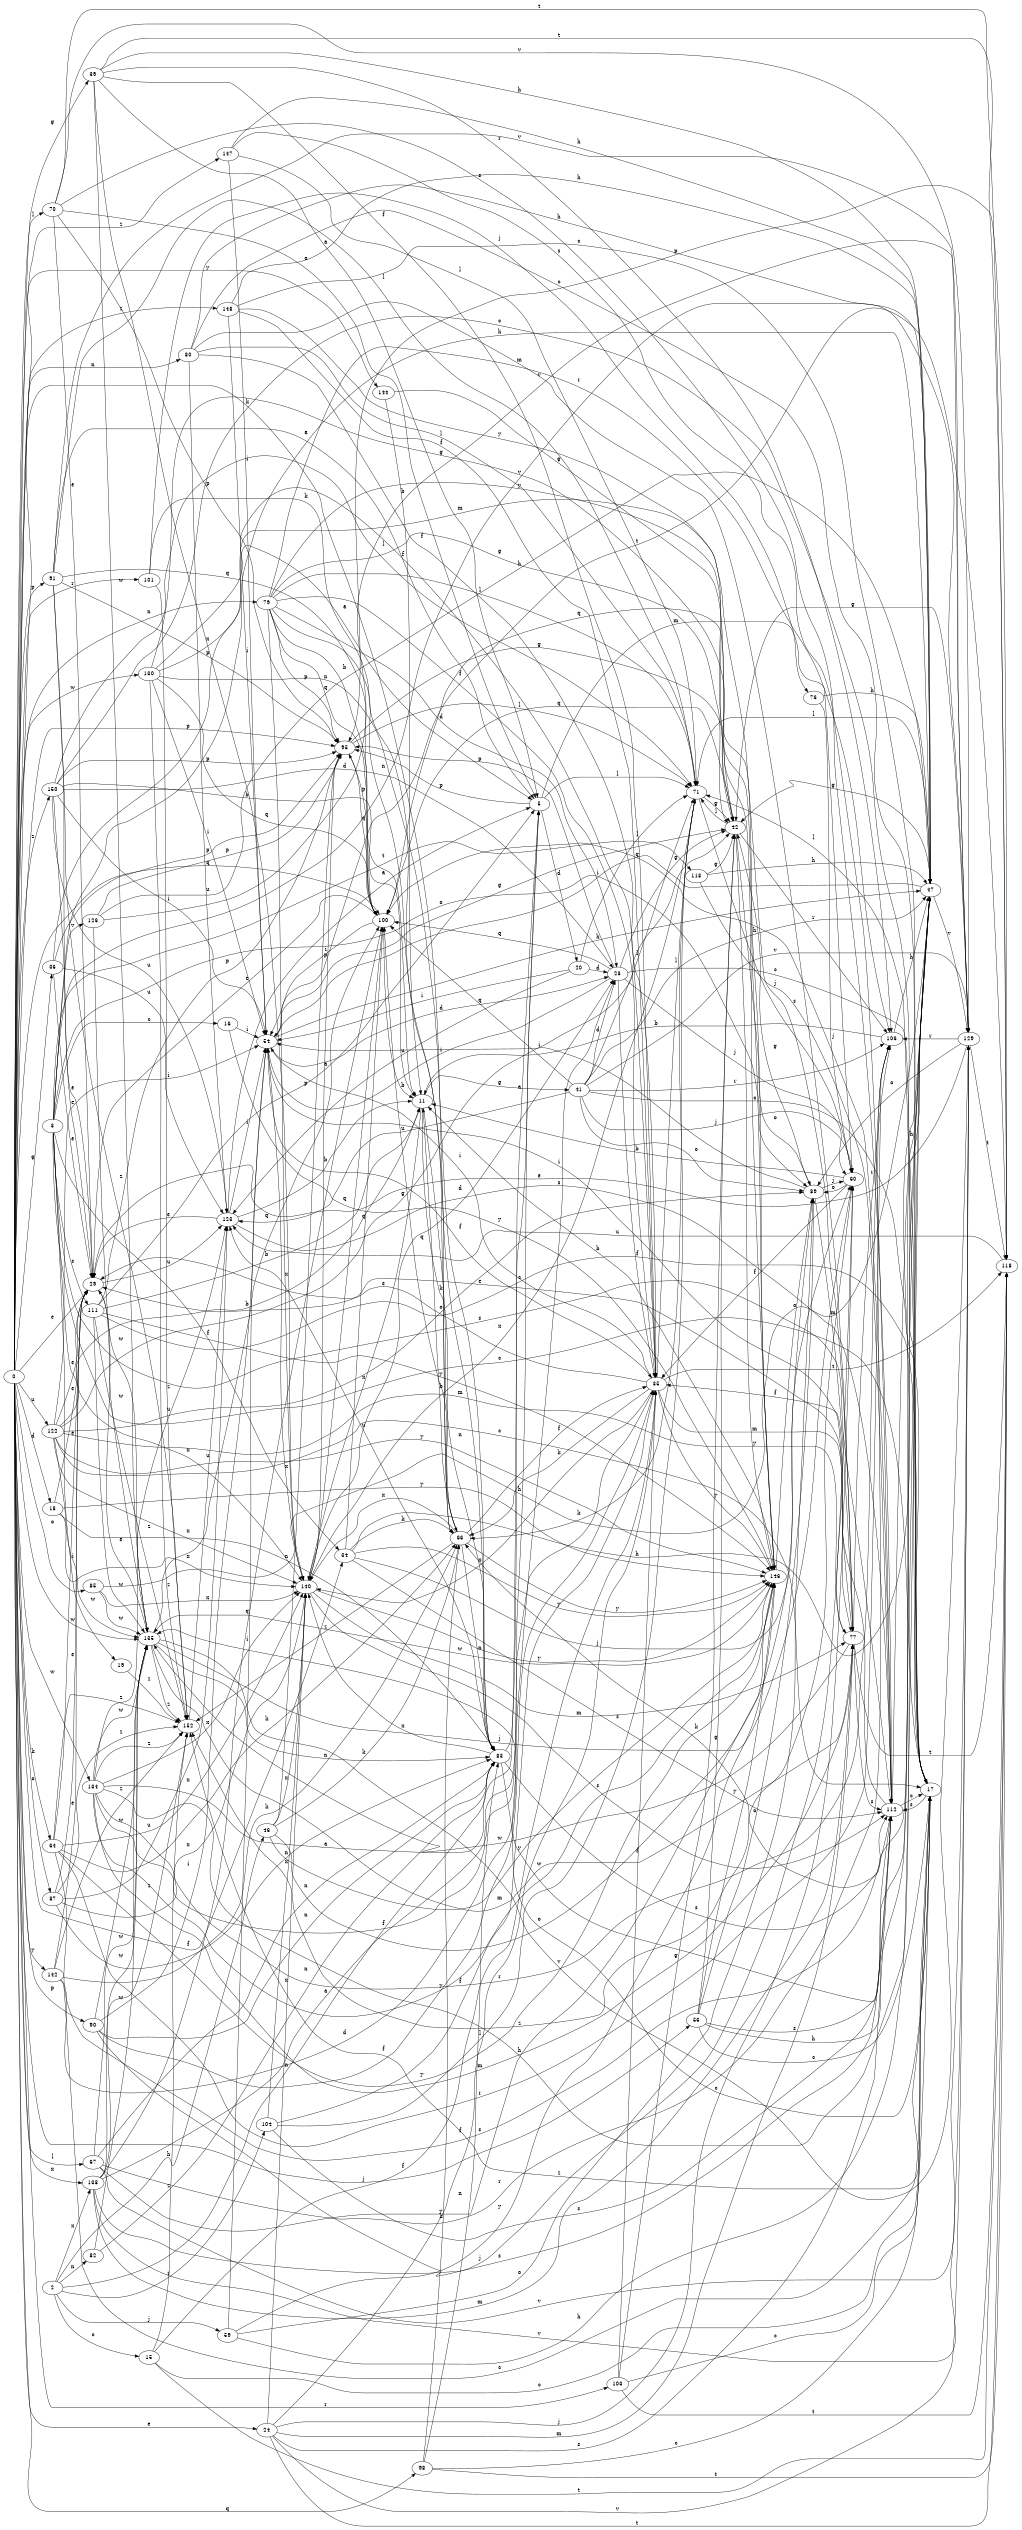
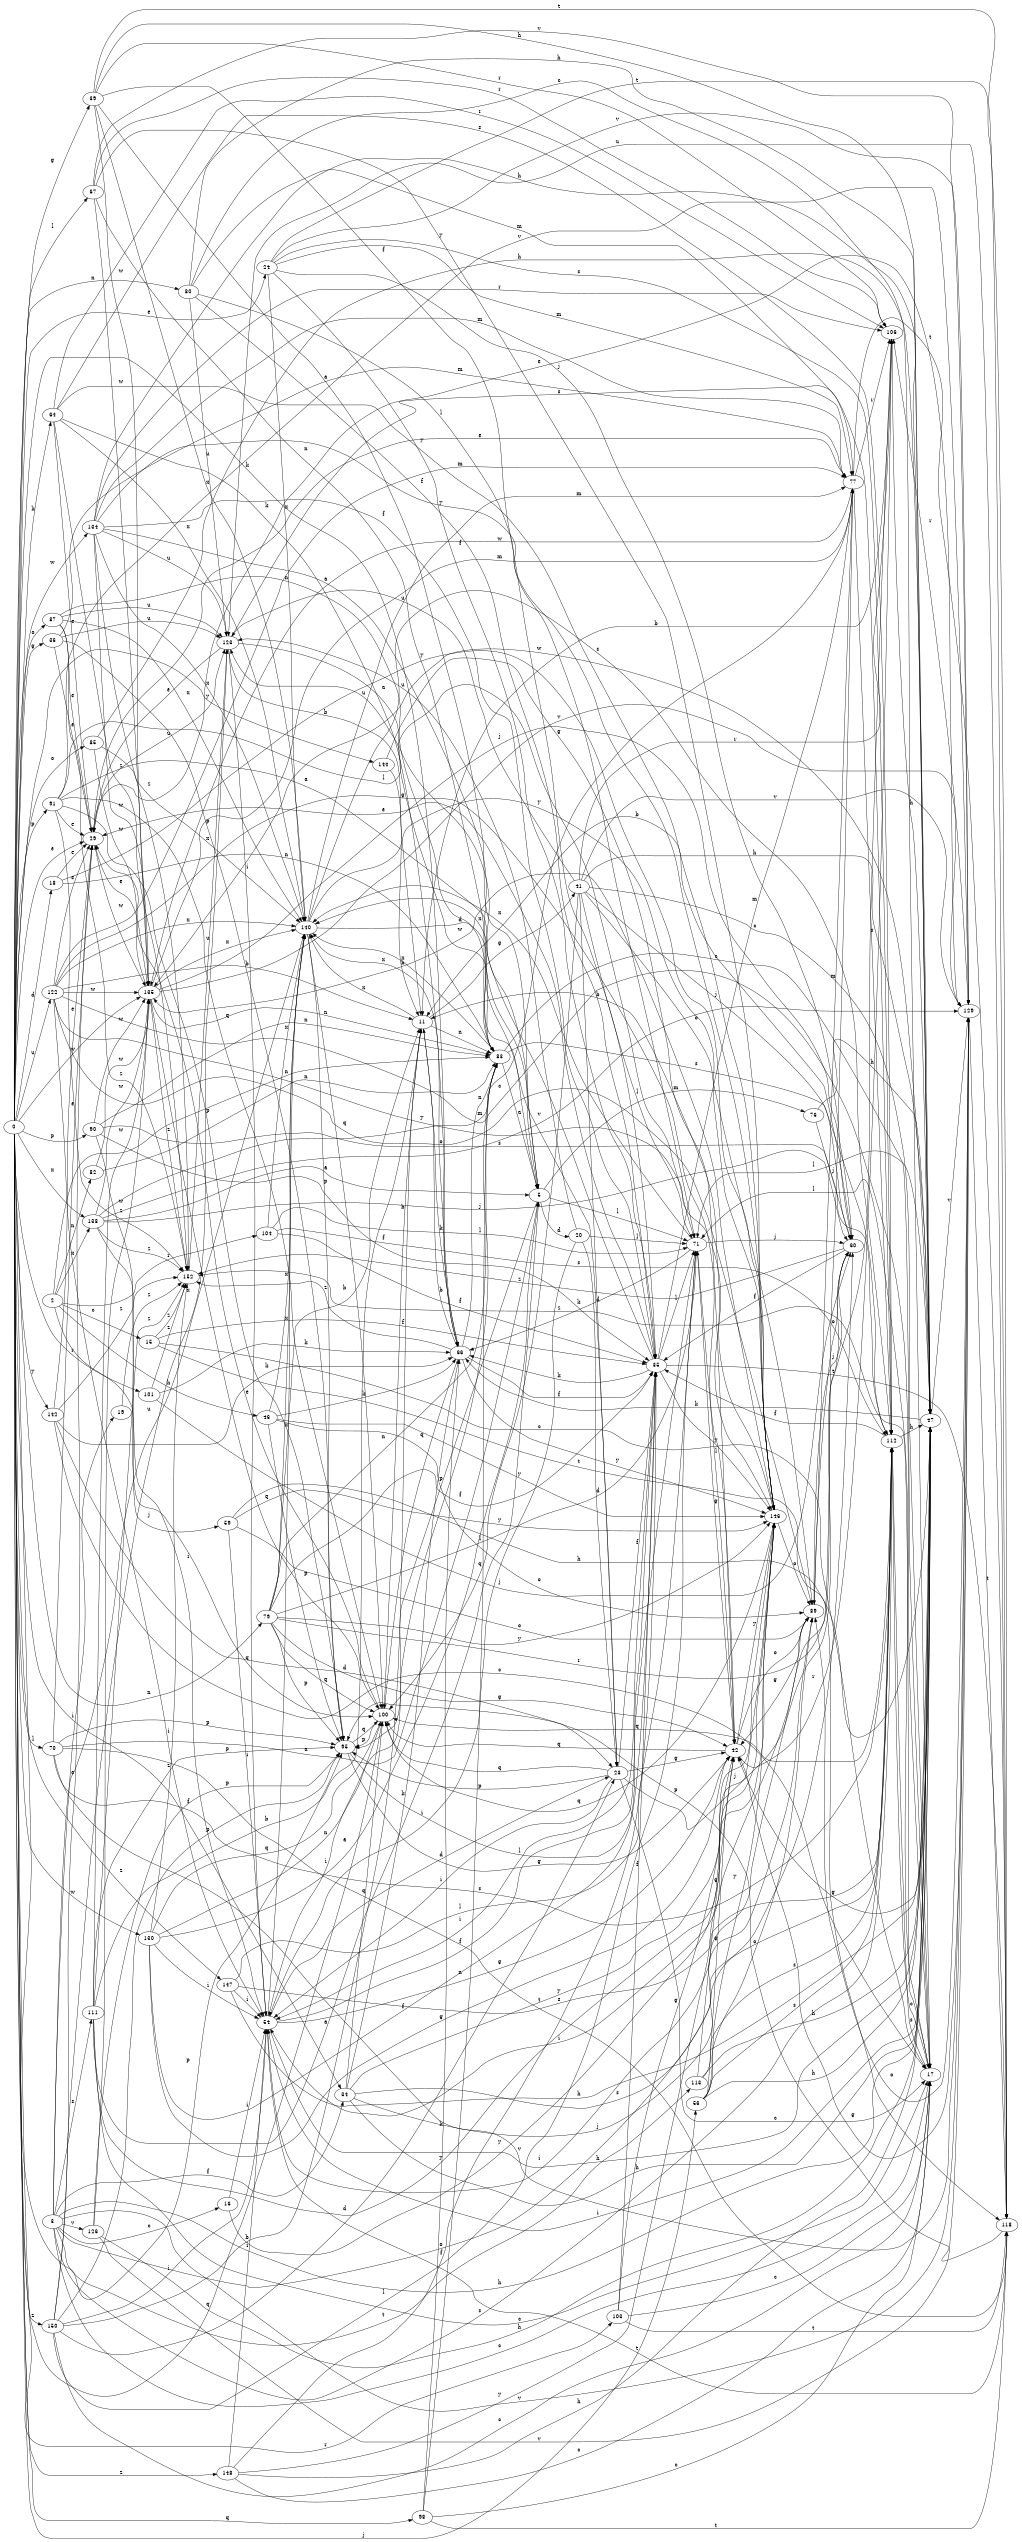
(491, 751) -> none
(142, 1568) -> (220, 951)
(888, 2018) -> none
